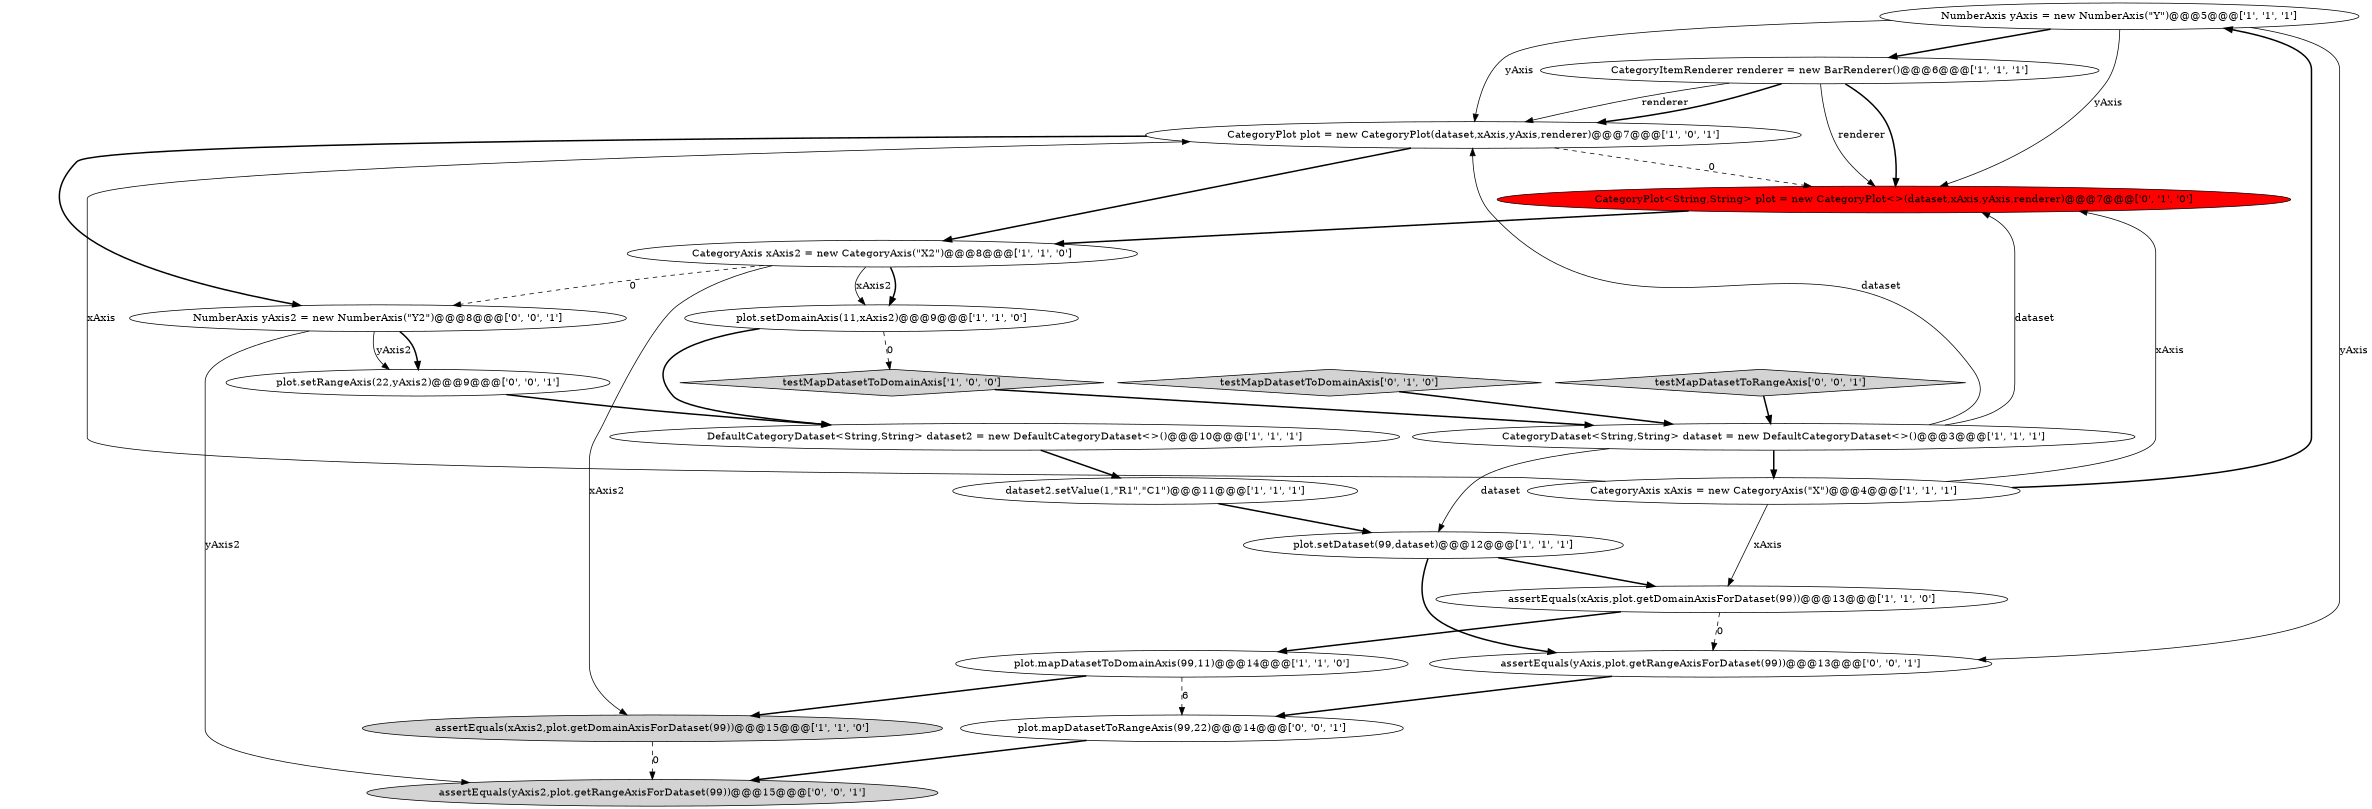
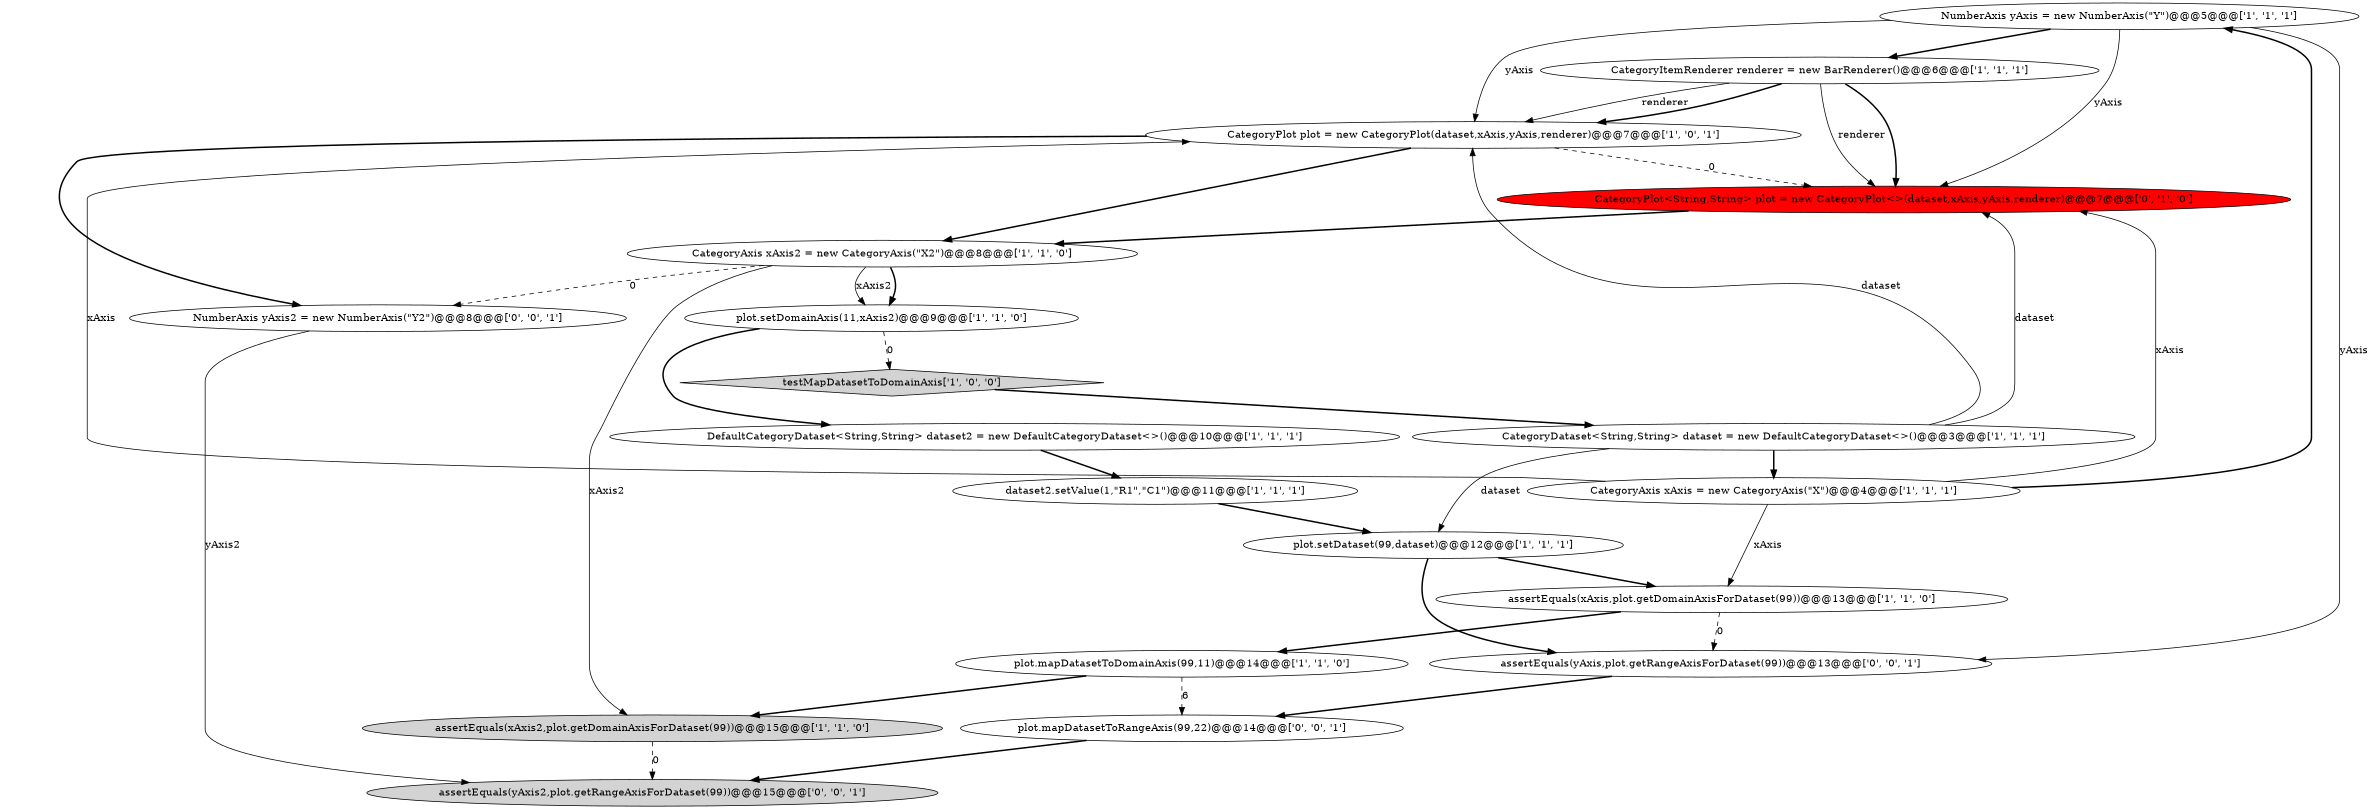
(418, 383) -> none
(1330, 383) -> none
(1760, 383) -> none
